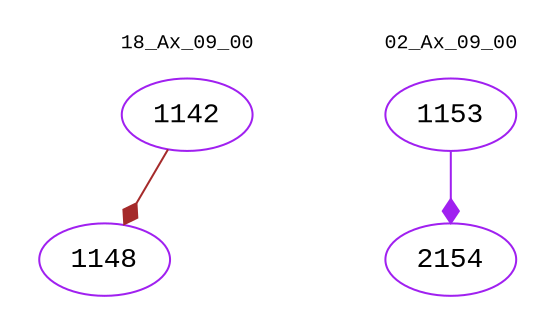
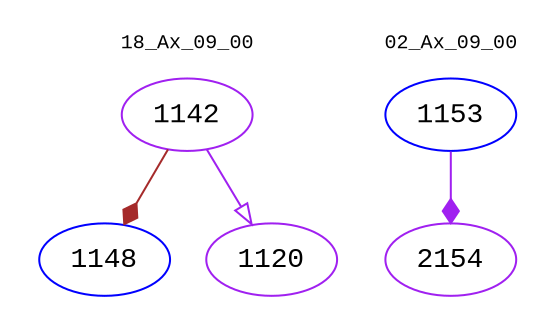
(451, 115) -> (451, 115)
(105, 260) -> (105, 260)
none -> (272, 260)
